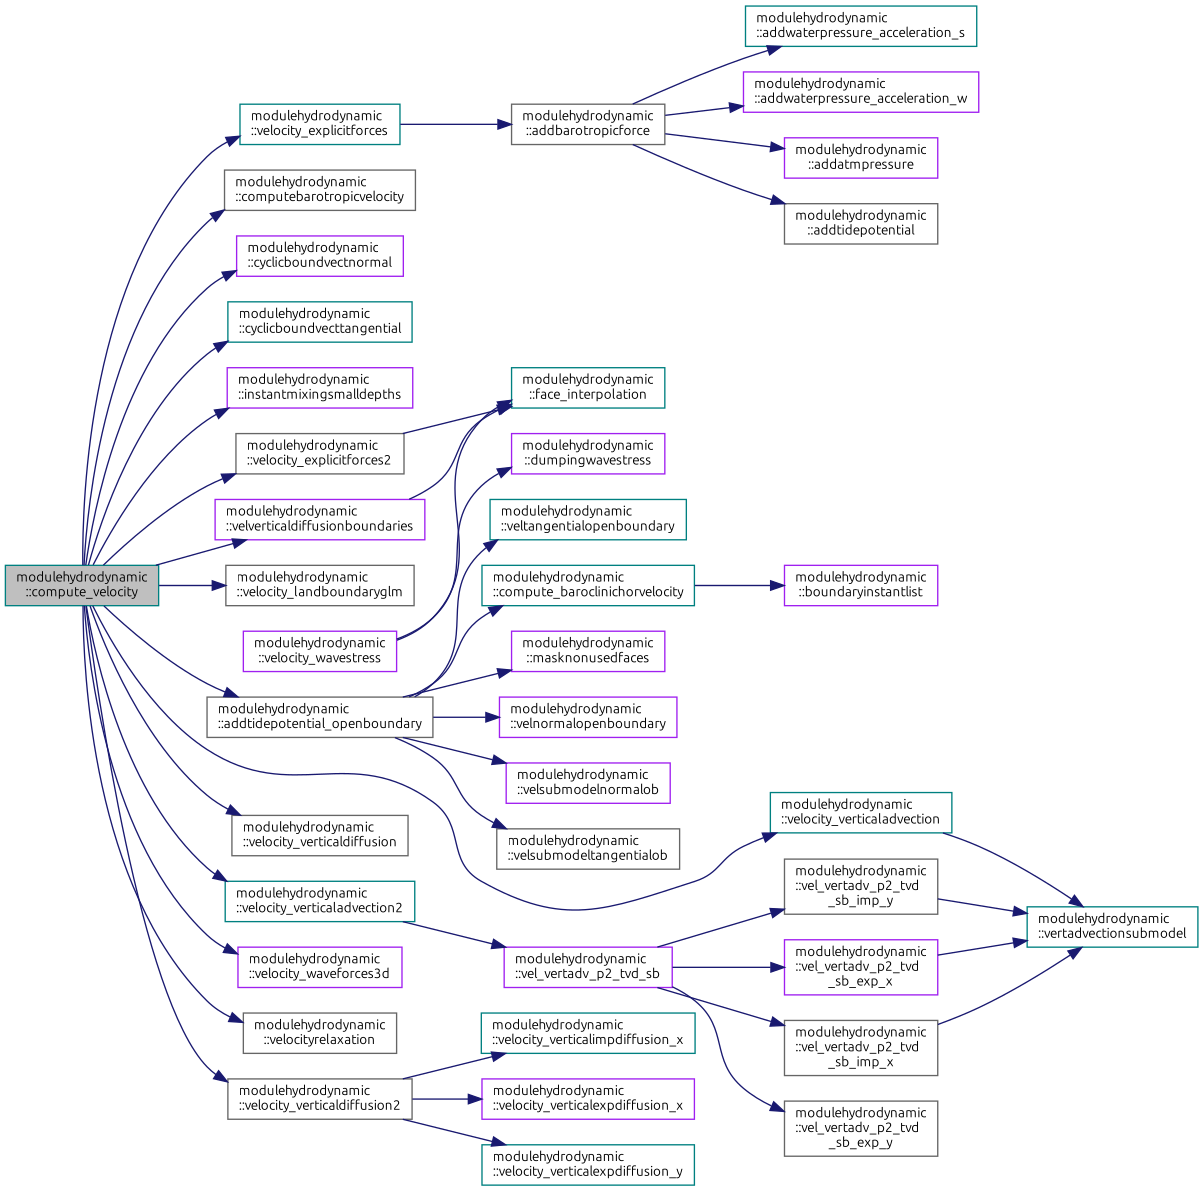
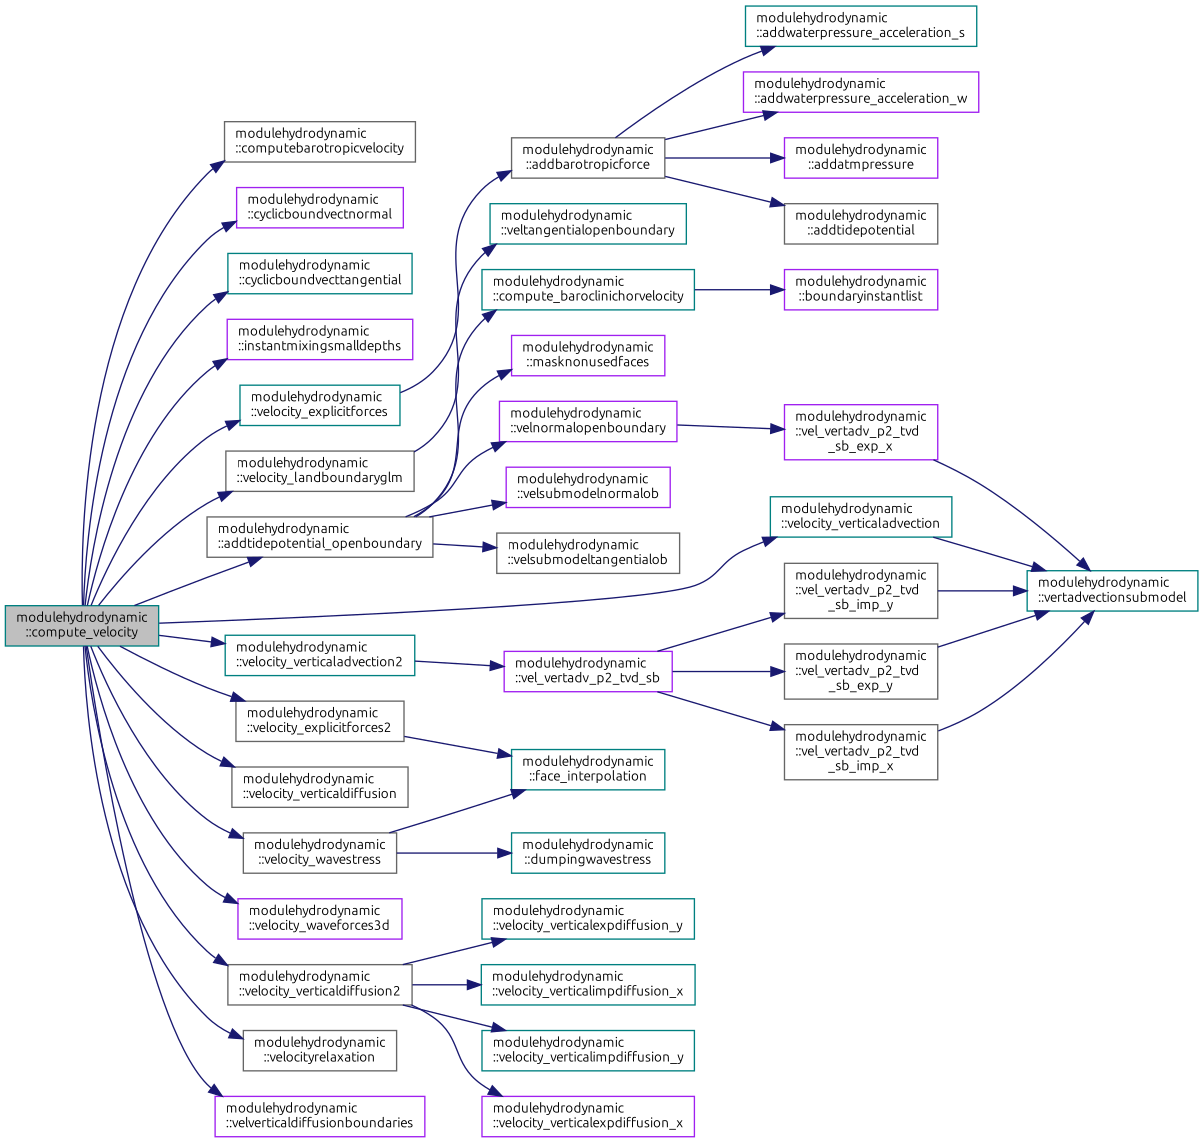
(588, 454) -> (588, 853)
(448, 471) -> none
(457, 626) -> (458, 356)
none -> (987, 631)
(320, 651) -> (320, 853)
none -> (145, 752)
(722, 967) -> (724, 427)
none -> (588, 1051)
